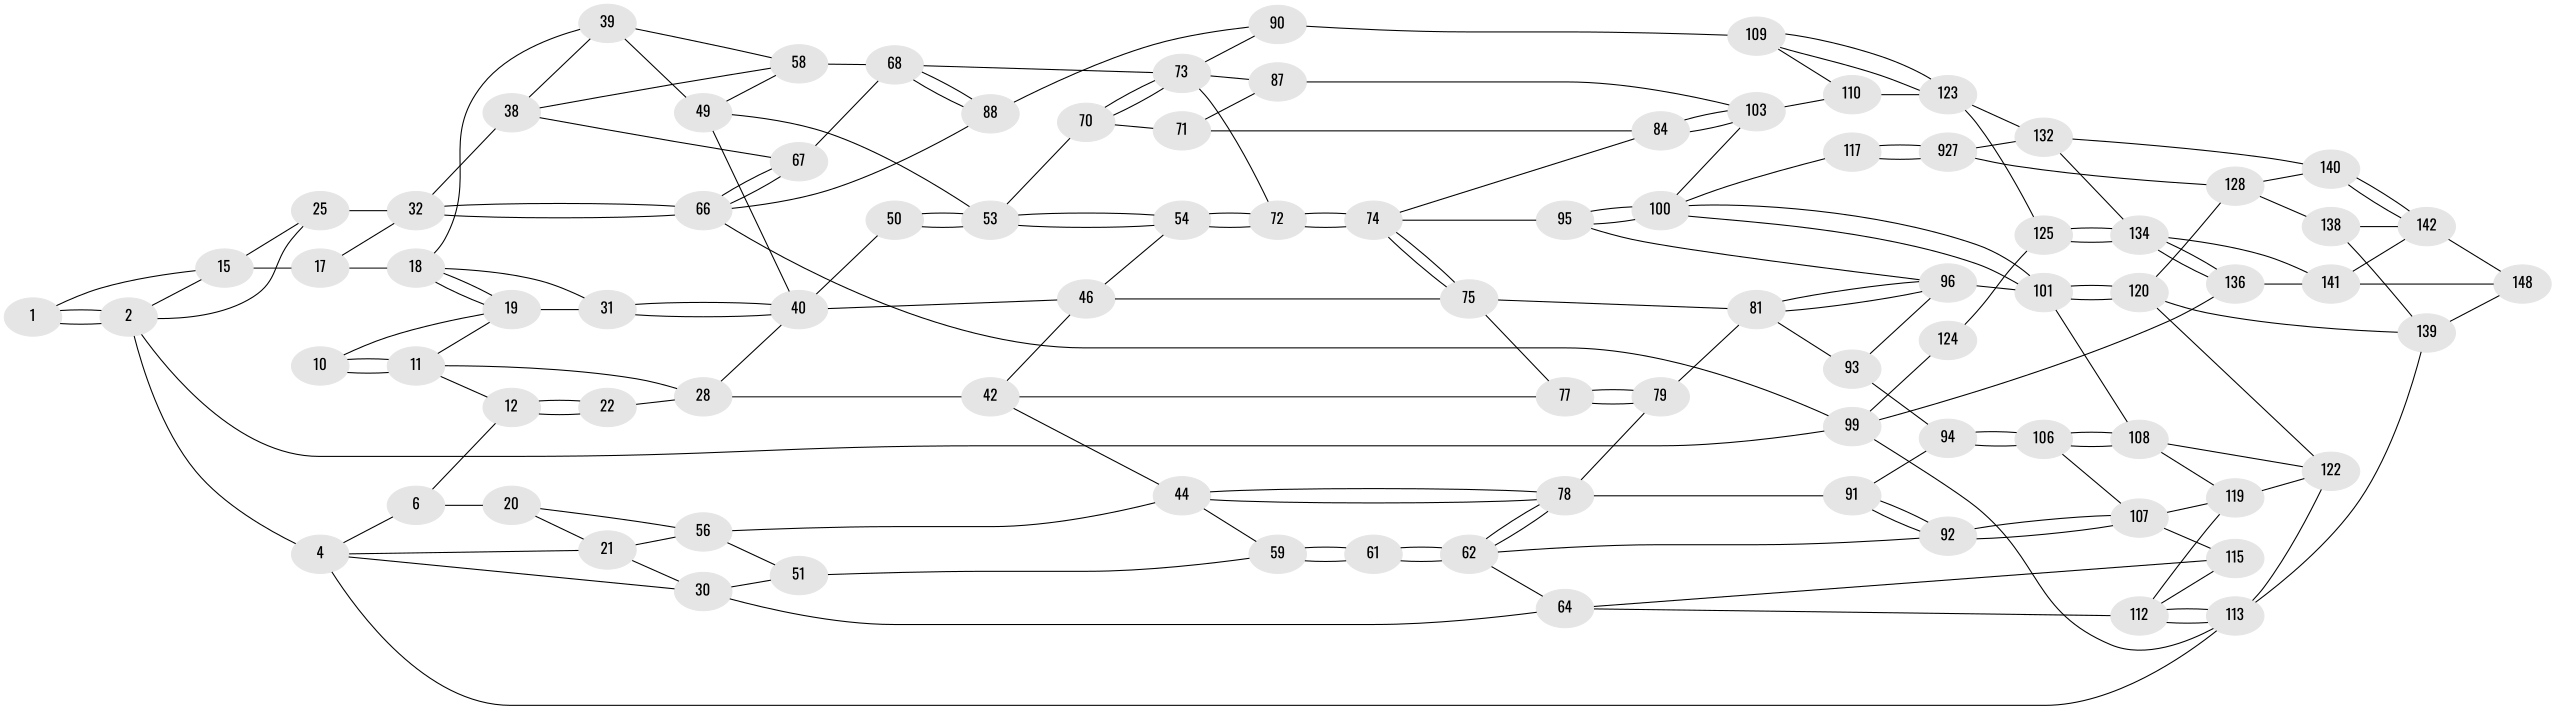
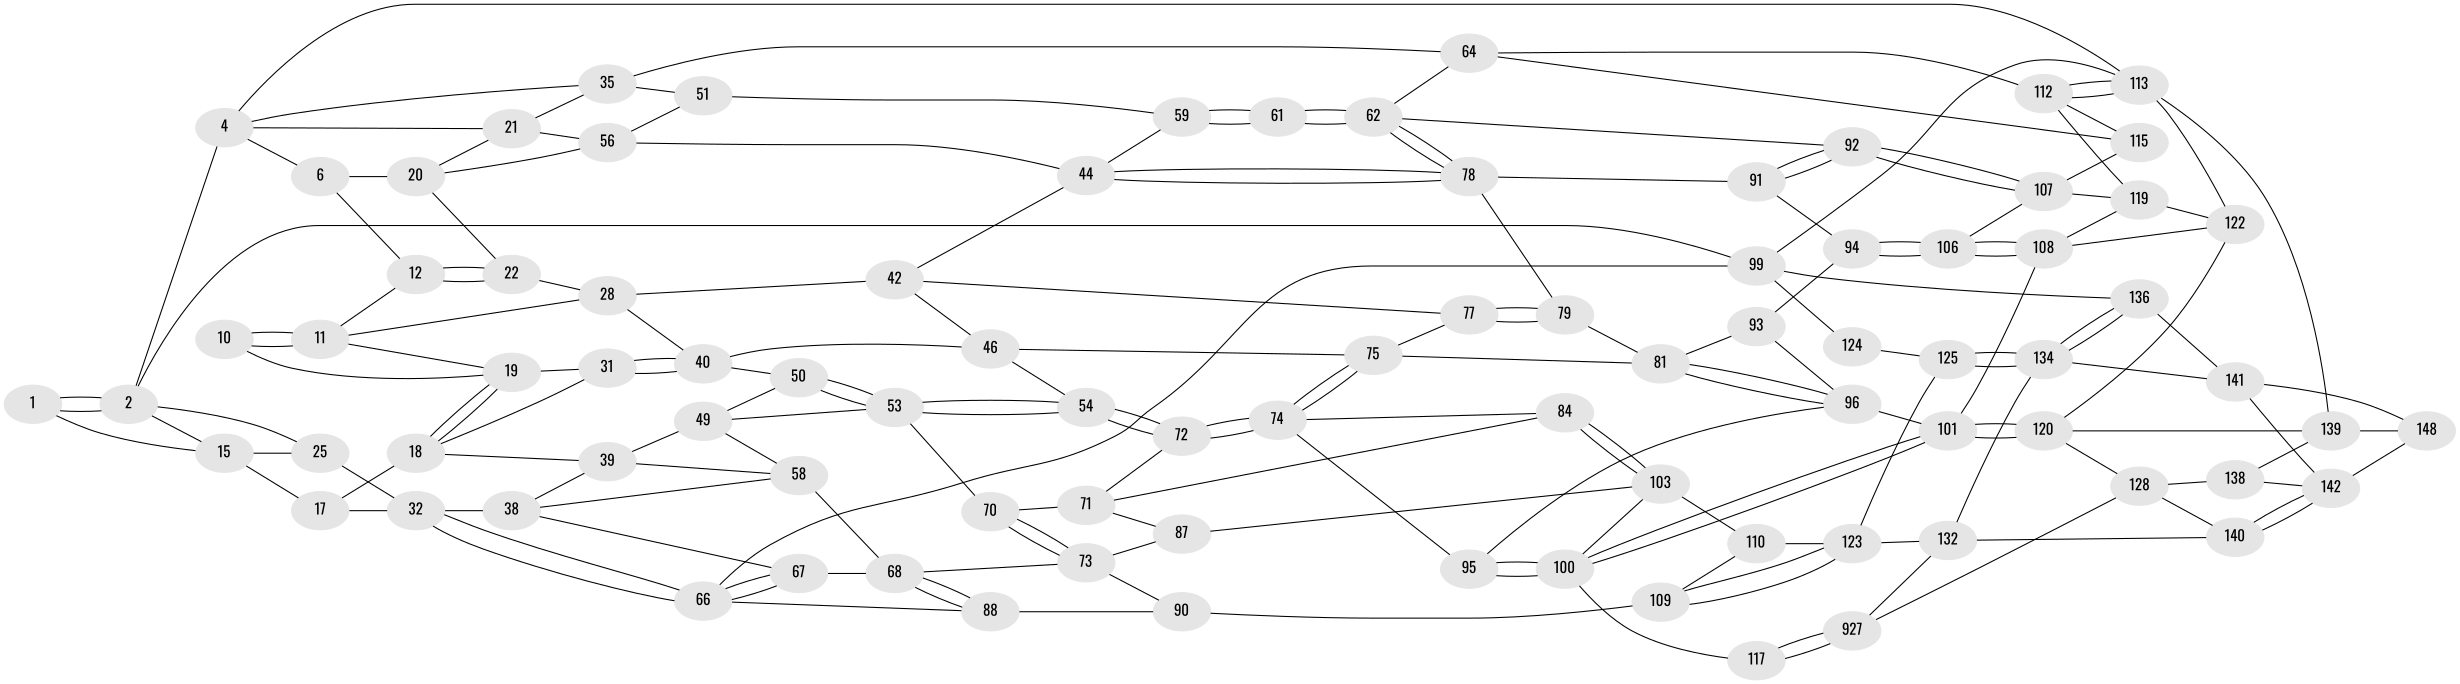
(1237, 143) -> (1134, 471)
(753, 215) -> (751, 399)
none -> (458, 219)
(703, 592) -> (607, 84)
